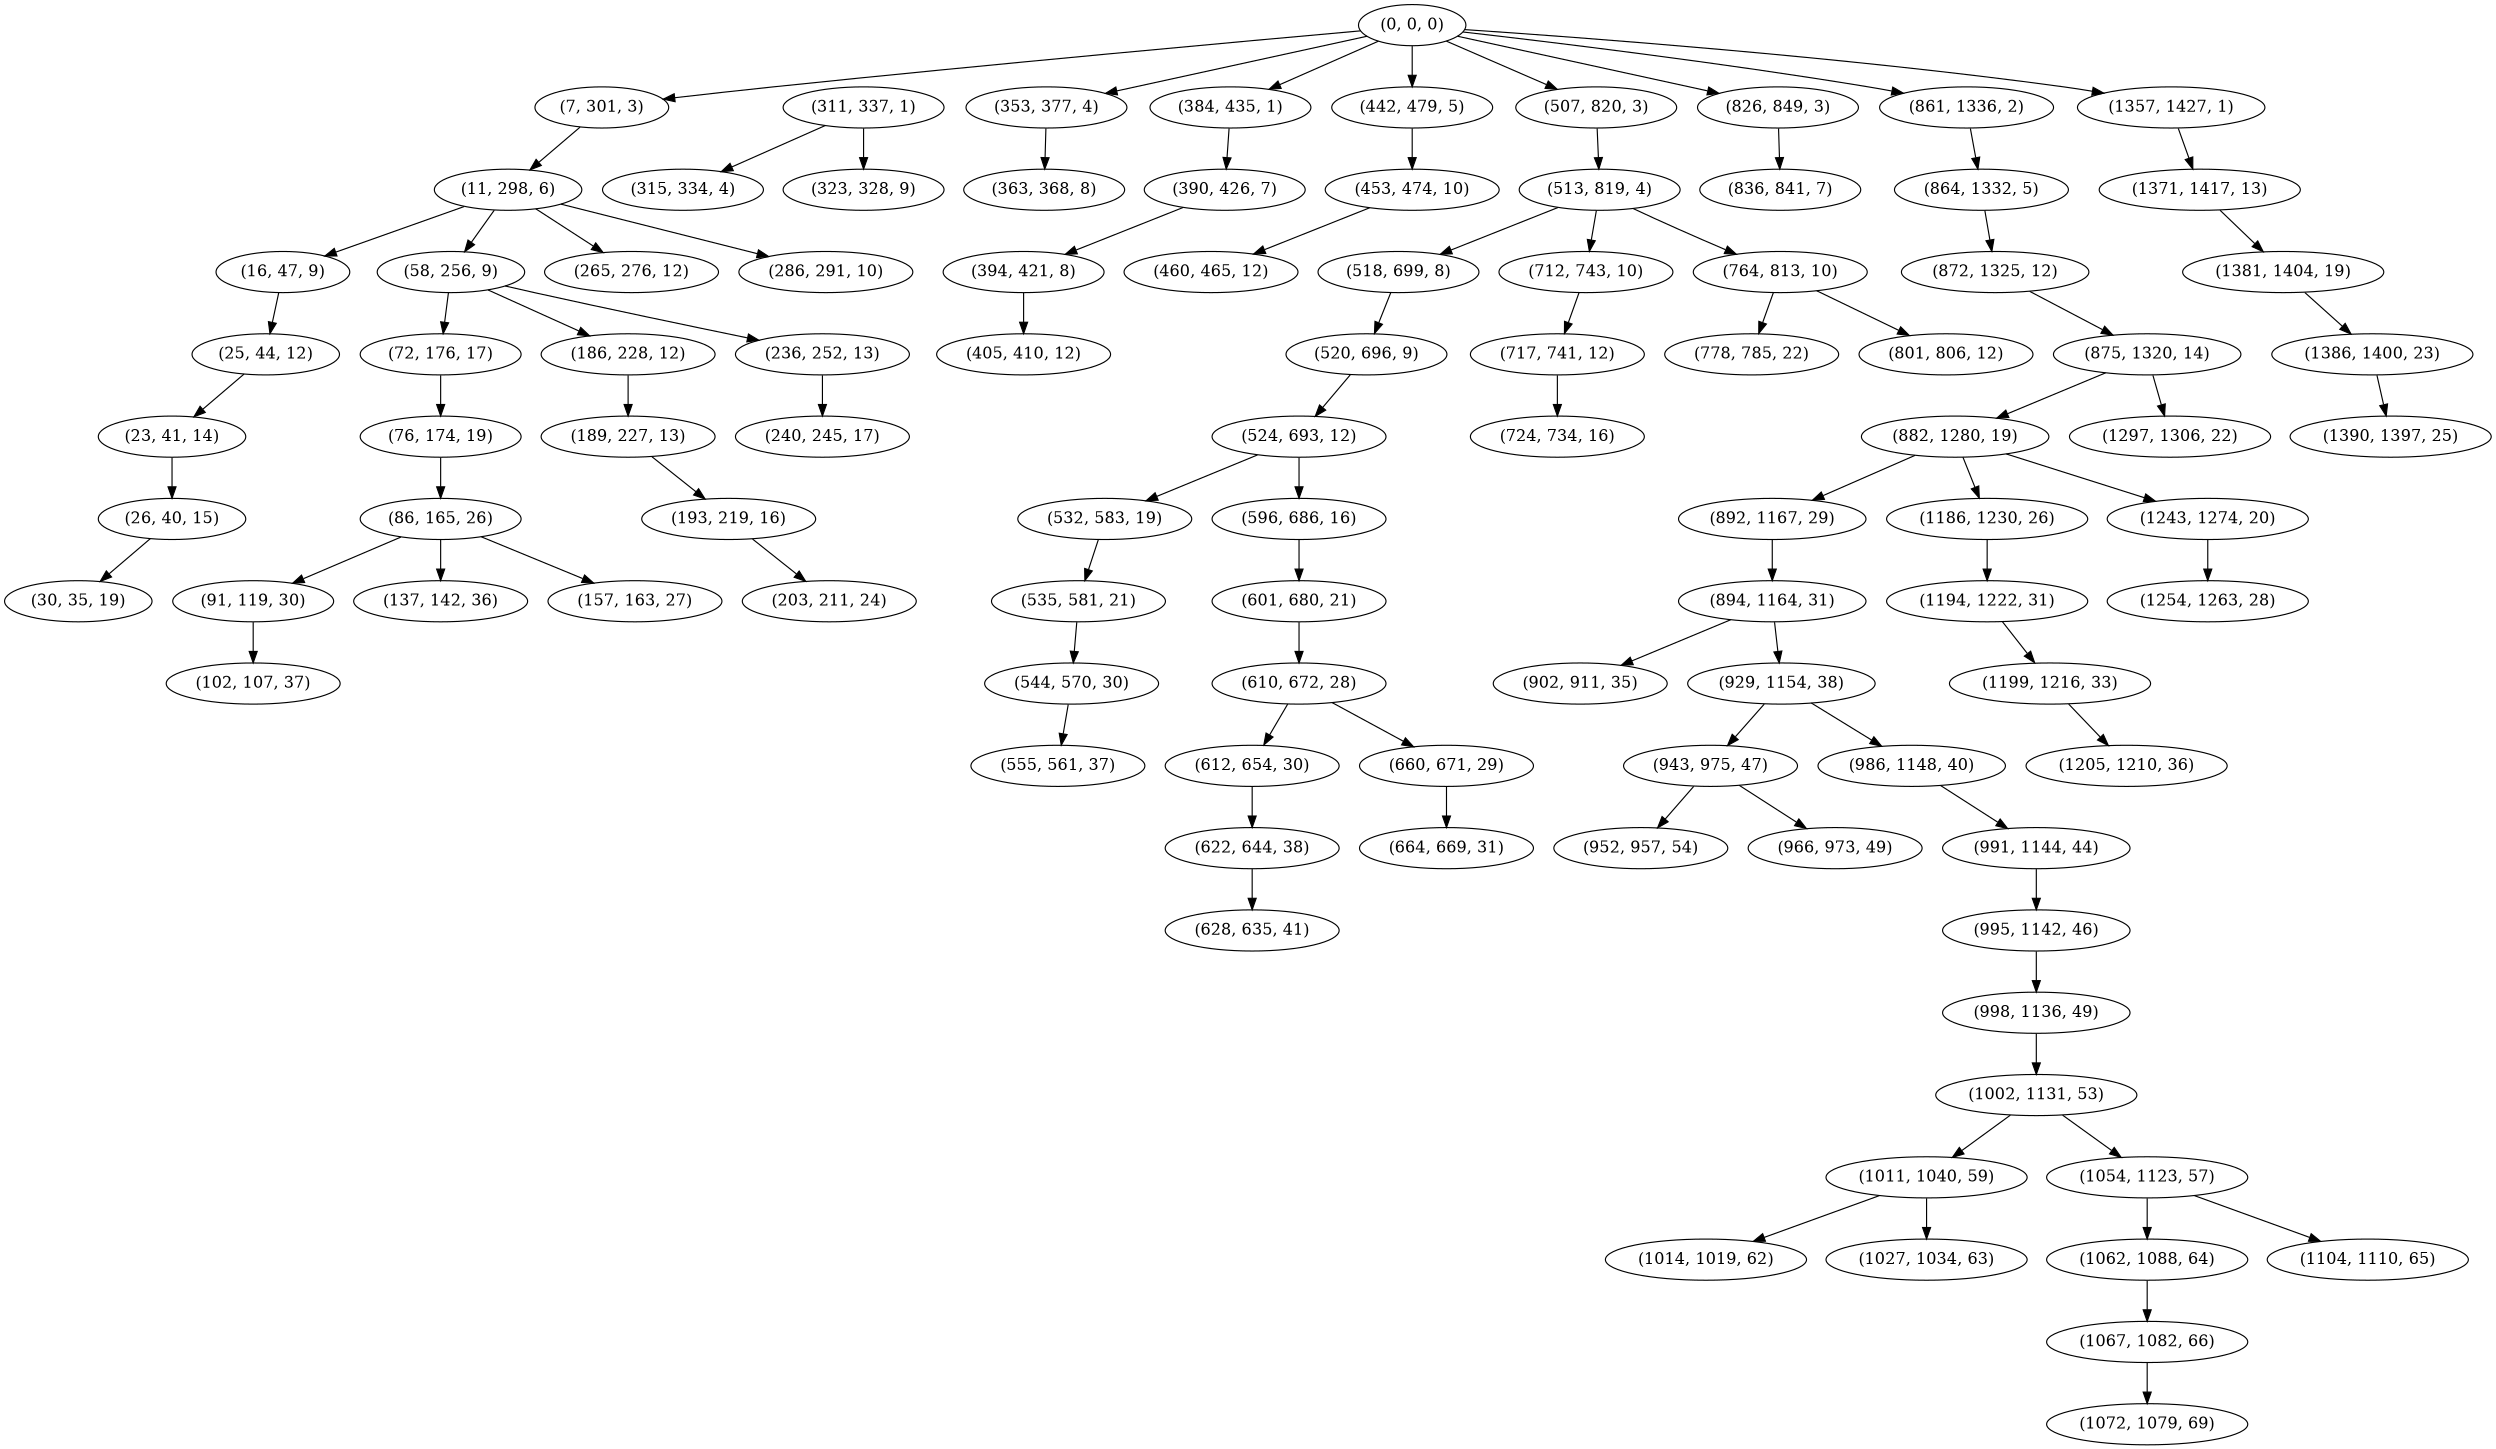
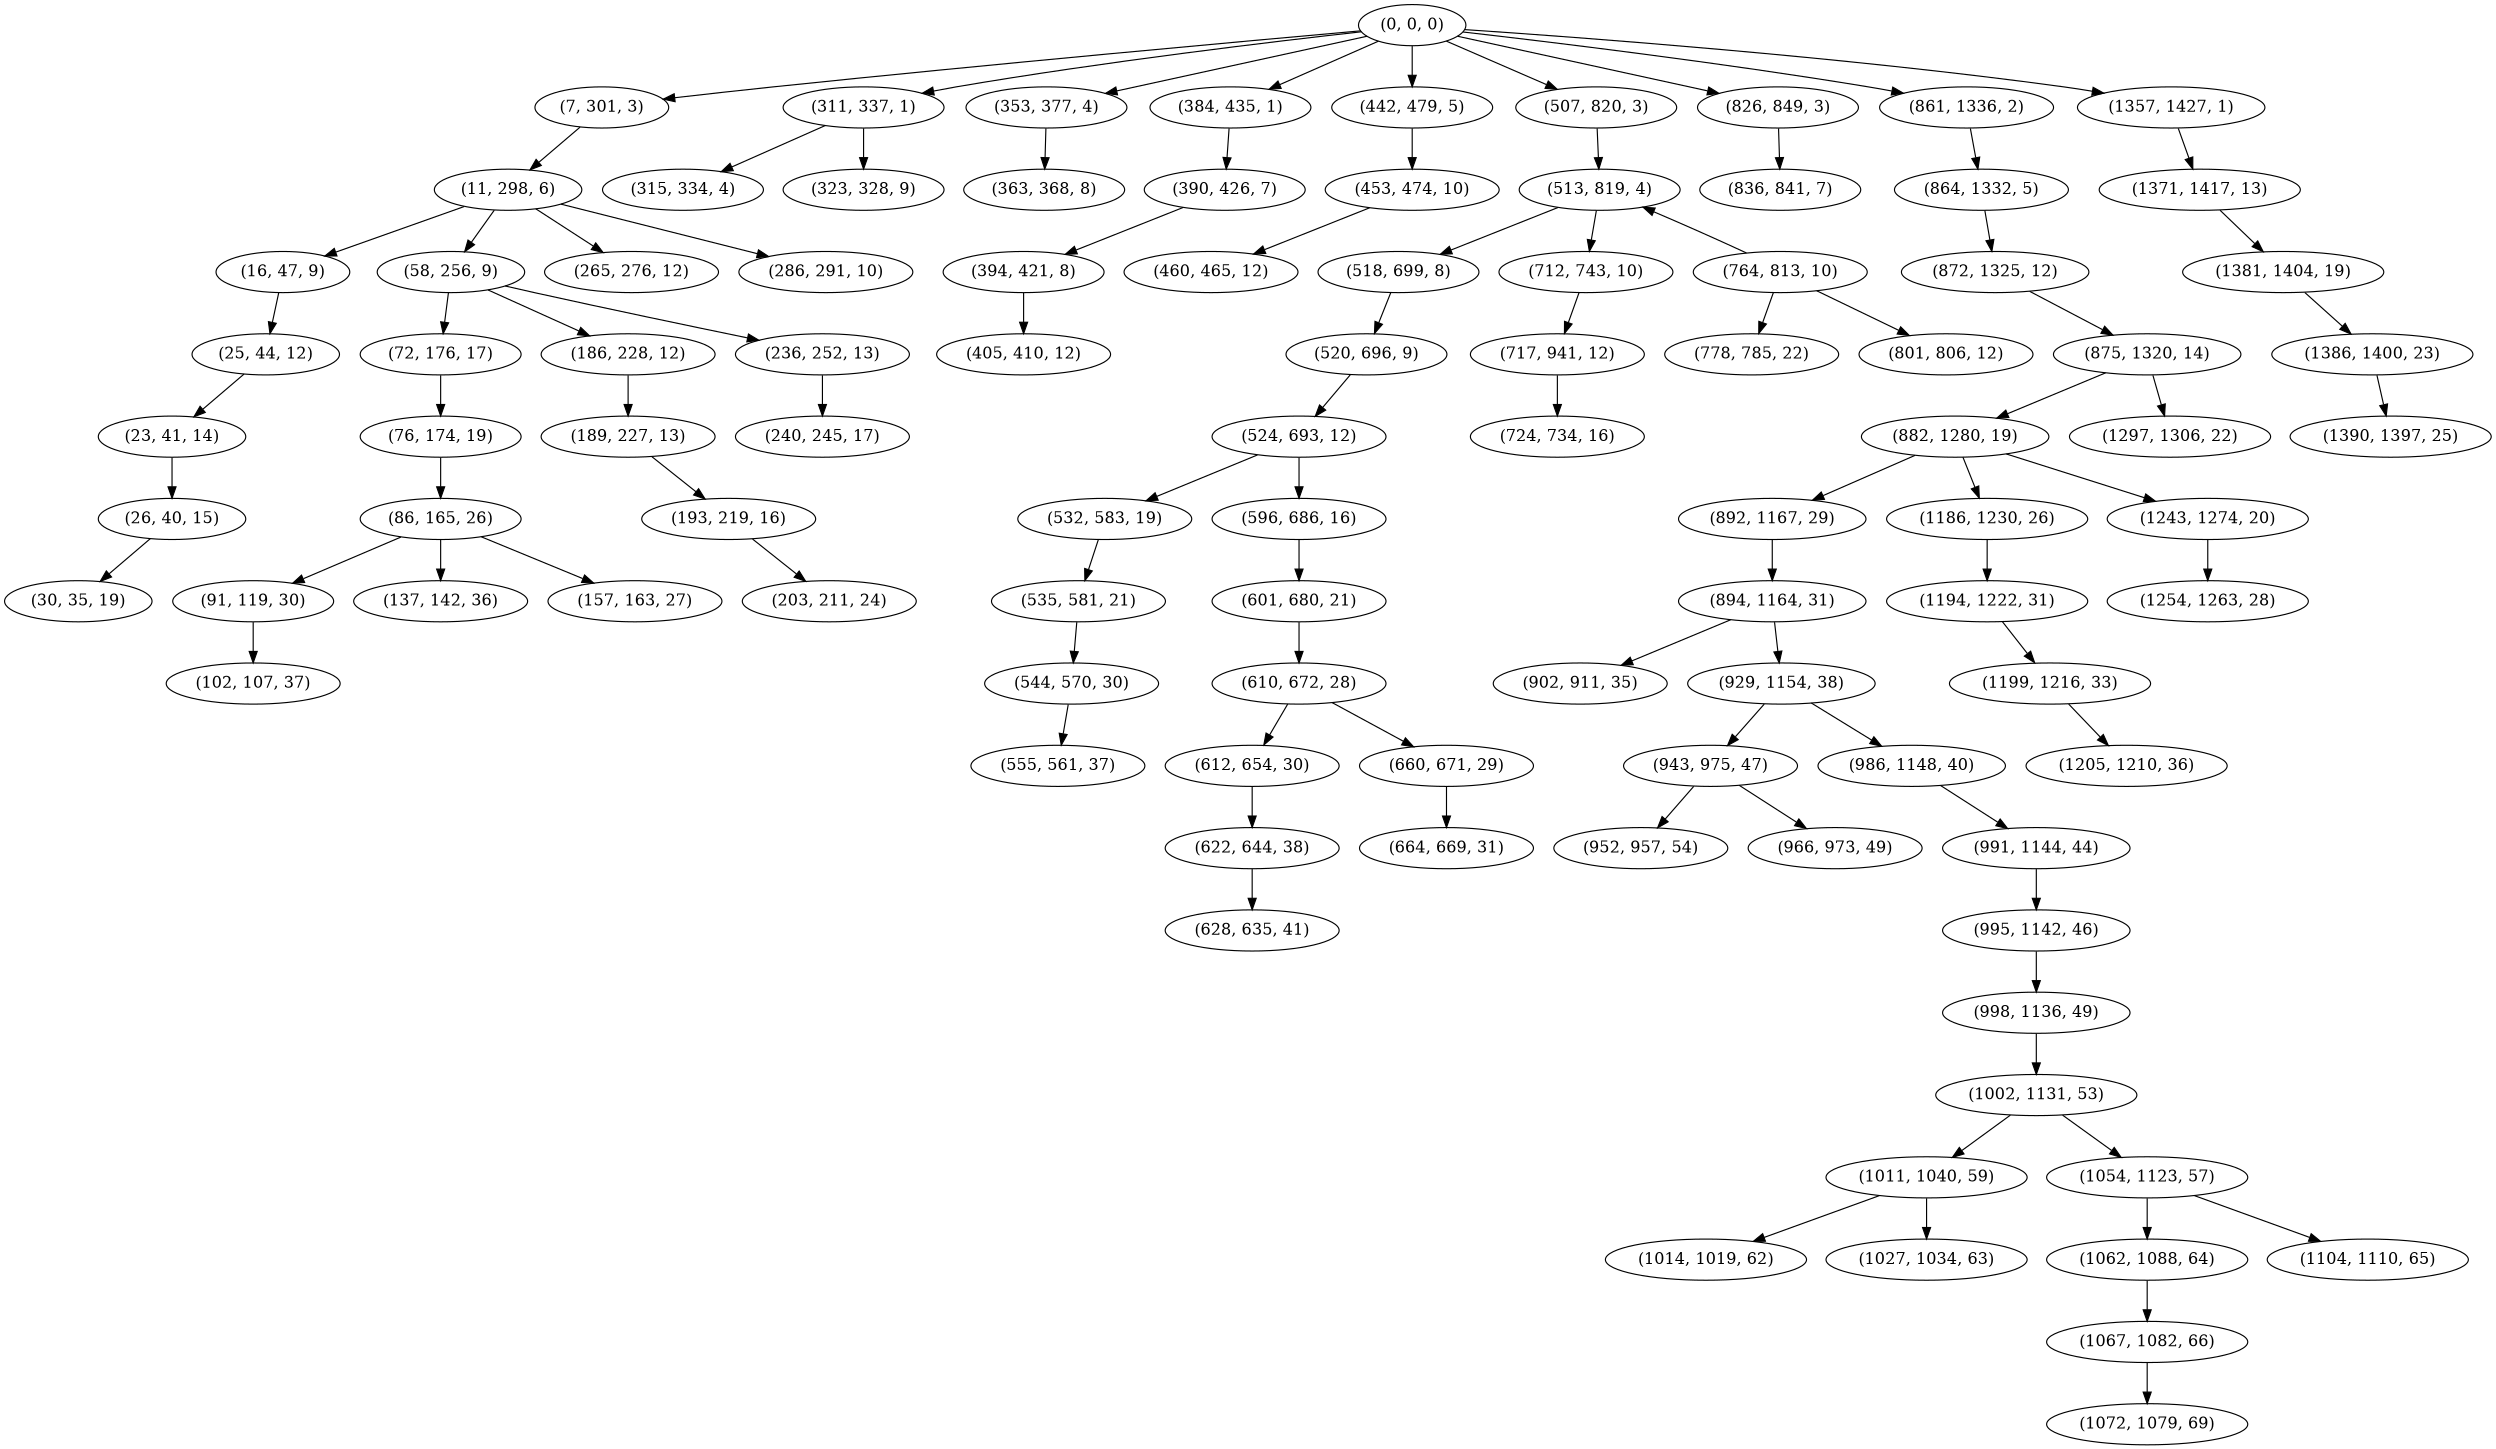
none -> (1147, 58)
(1679, 230) -> (1700, 232)
(1557, 354) -> (1557, 354)
